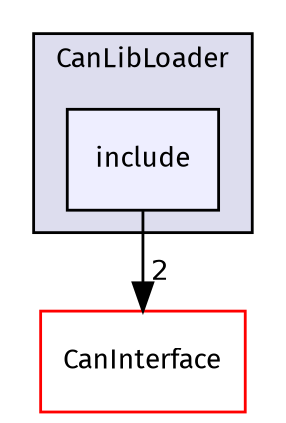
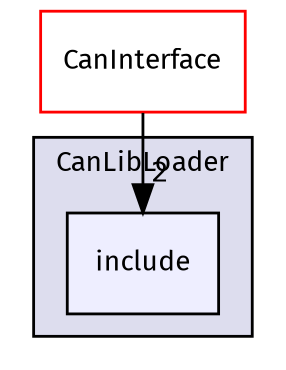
(143, 250) -> (143, 154)
